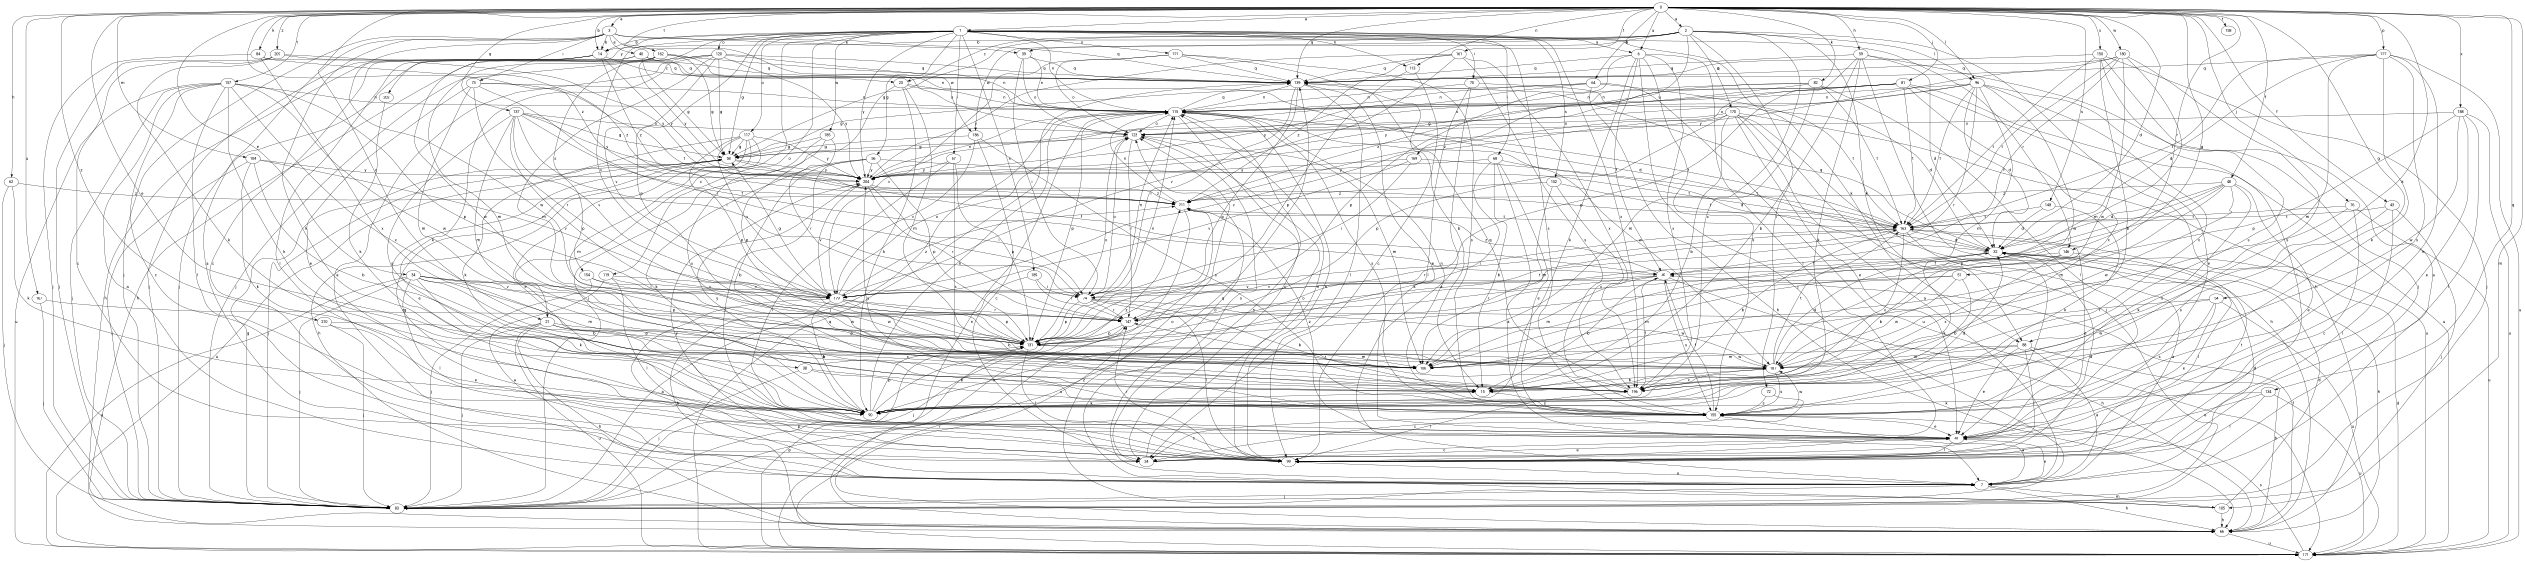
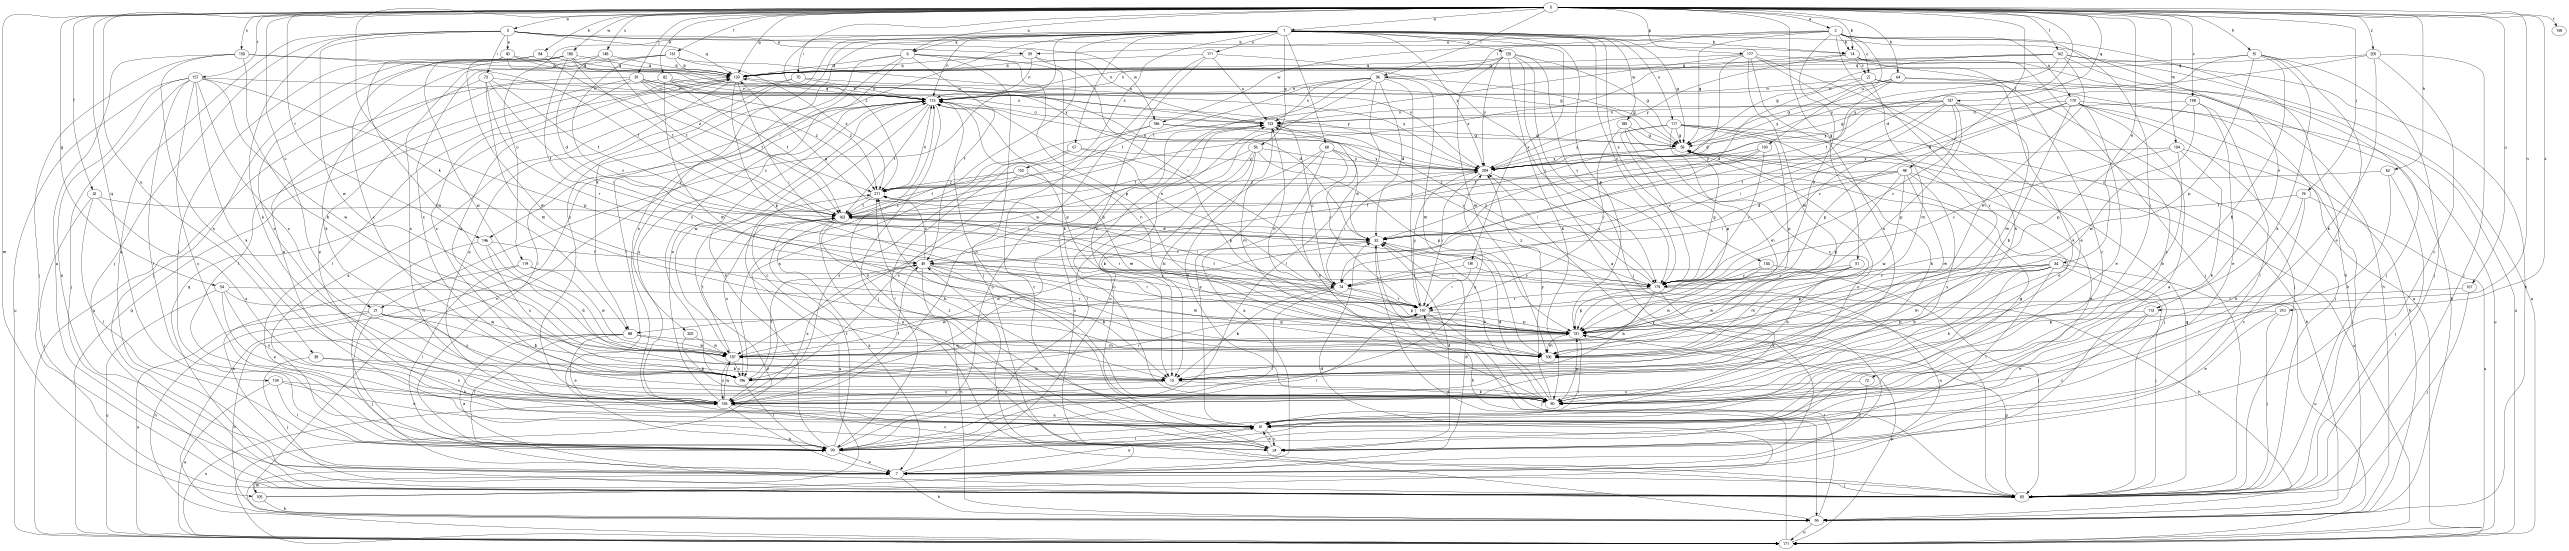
none -> (670, 67)
none -> (1416, 224)
none -> (710, 345)
none -> (1811, 414)
(2509, 414) -> (2535, 506)
